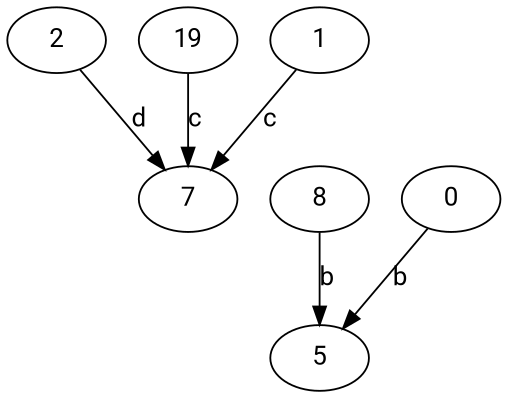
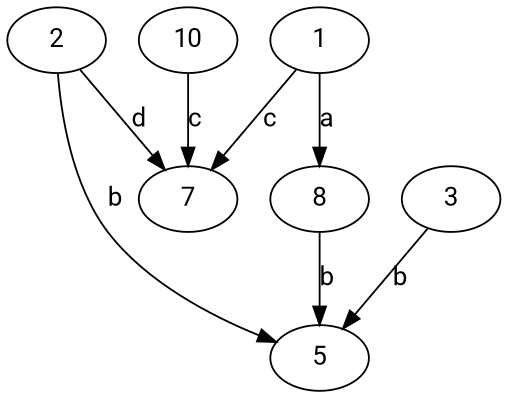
(188, 40) -> (188, 40)
none -> (320, 110)
(451, 199) -> (451, 199)
none -> (113, 238)
